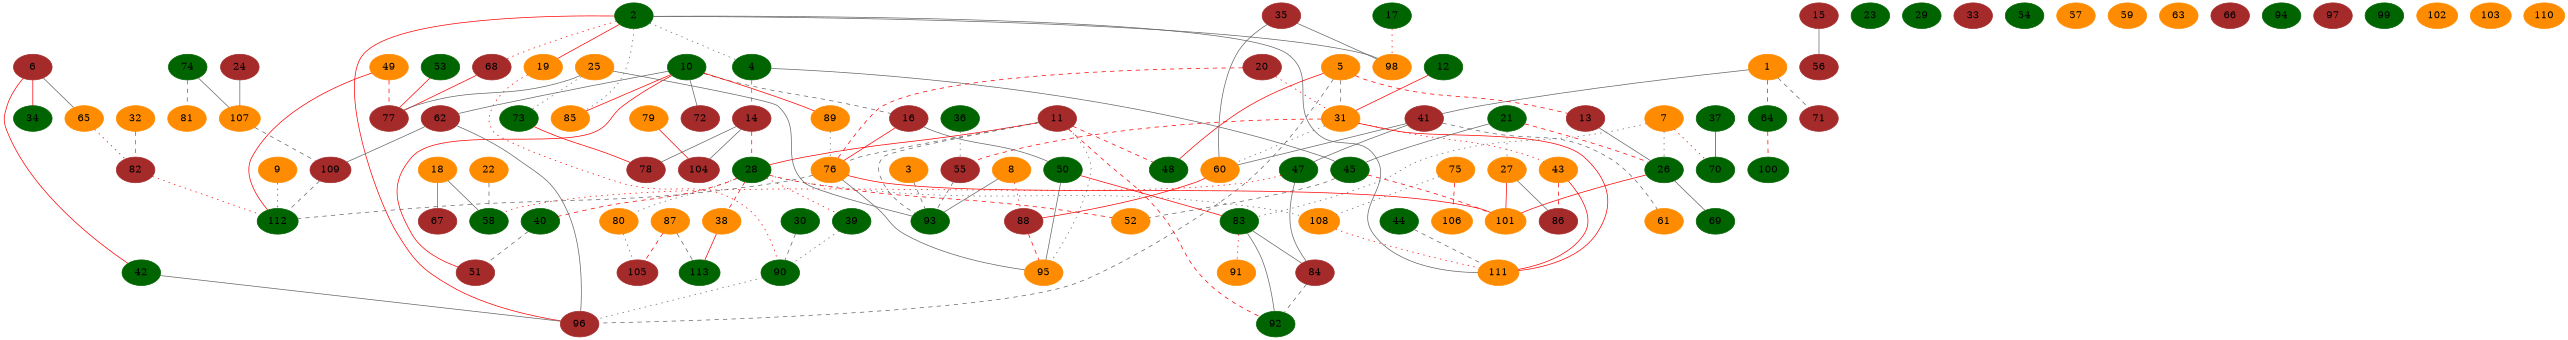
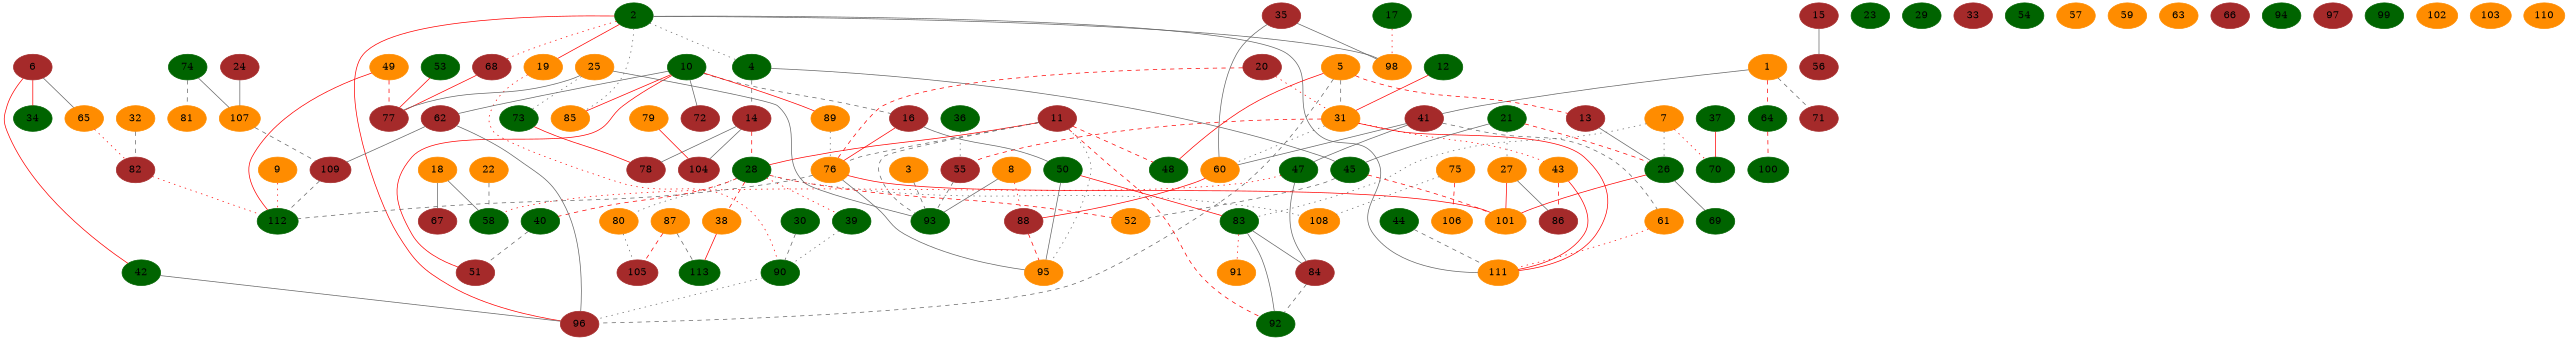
(1407, 251) -> (1590, 248)
